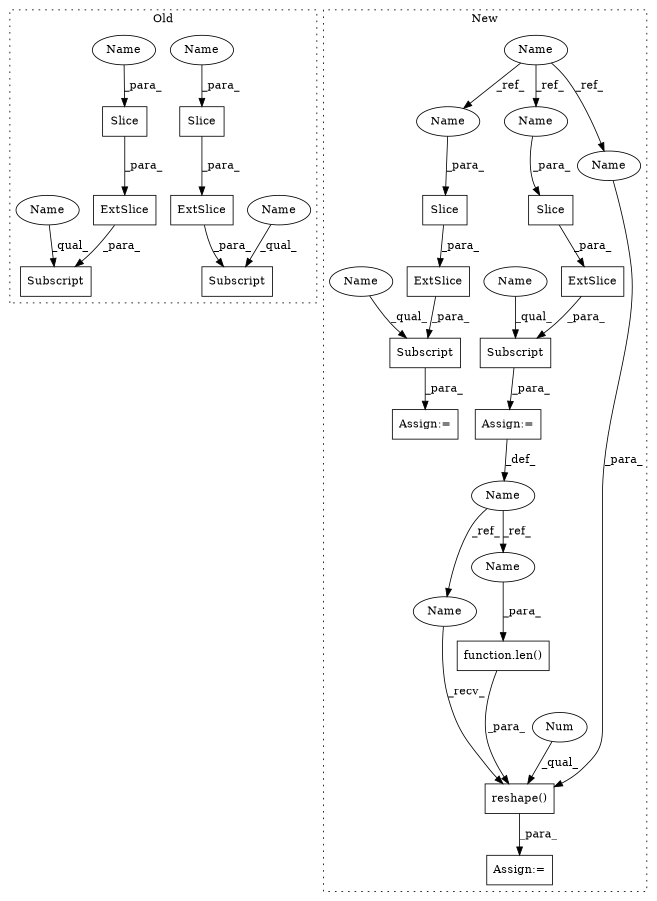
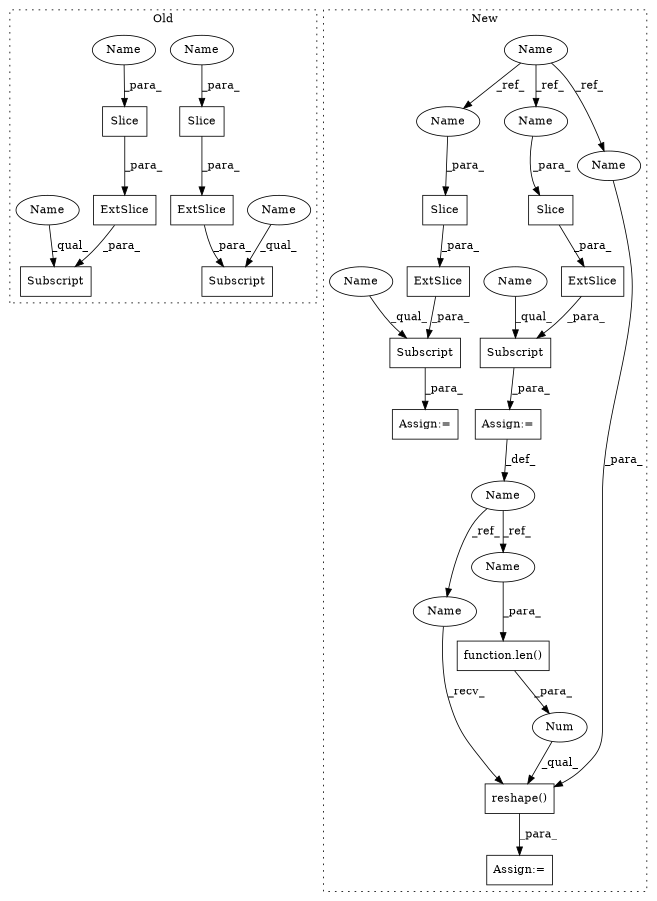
(485, 725) -> (529, 689)
